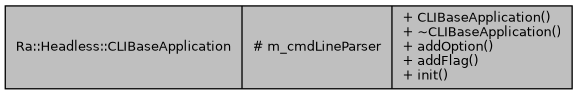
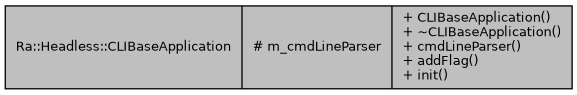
(449, 47) -> (462, 47)
